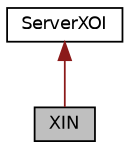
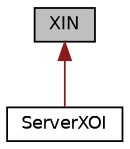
(65, 84) -> (65, 84)
